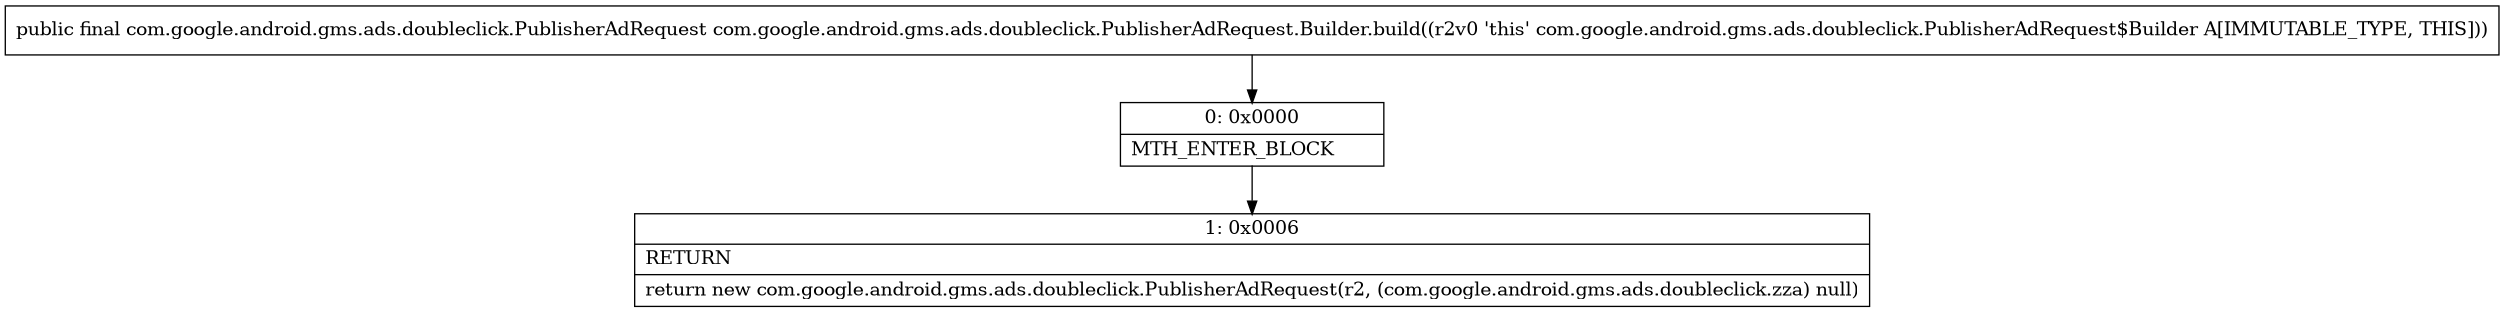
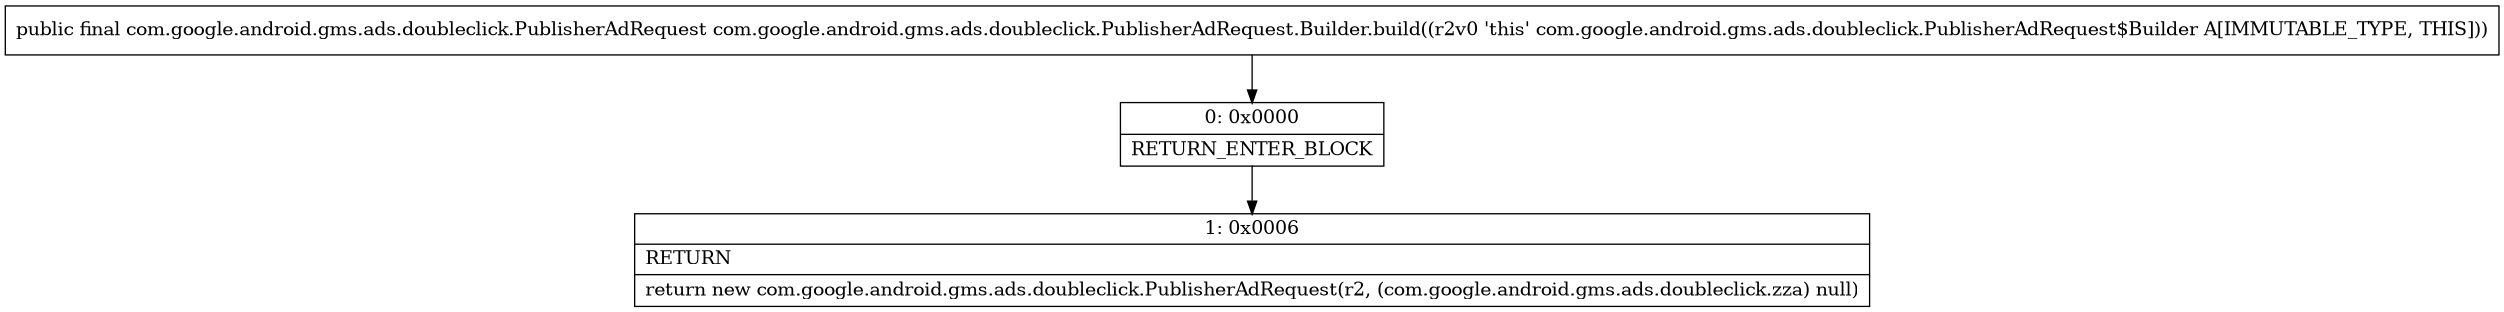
(1233, 150) -> (1252, 150)
